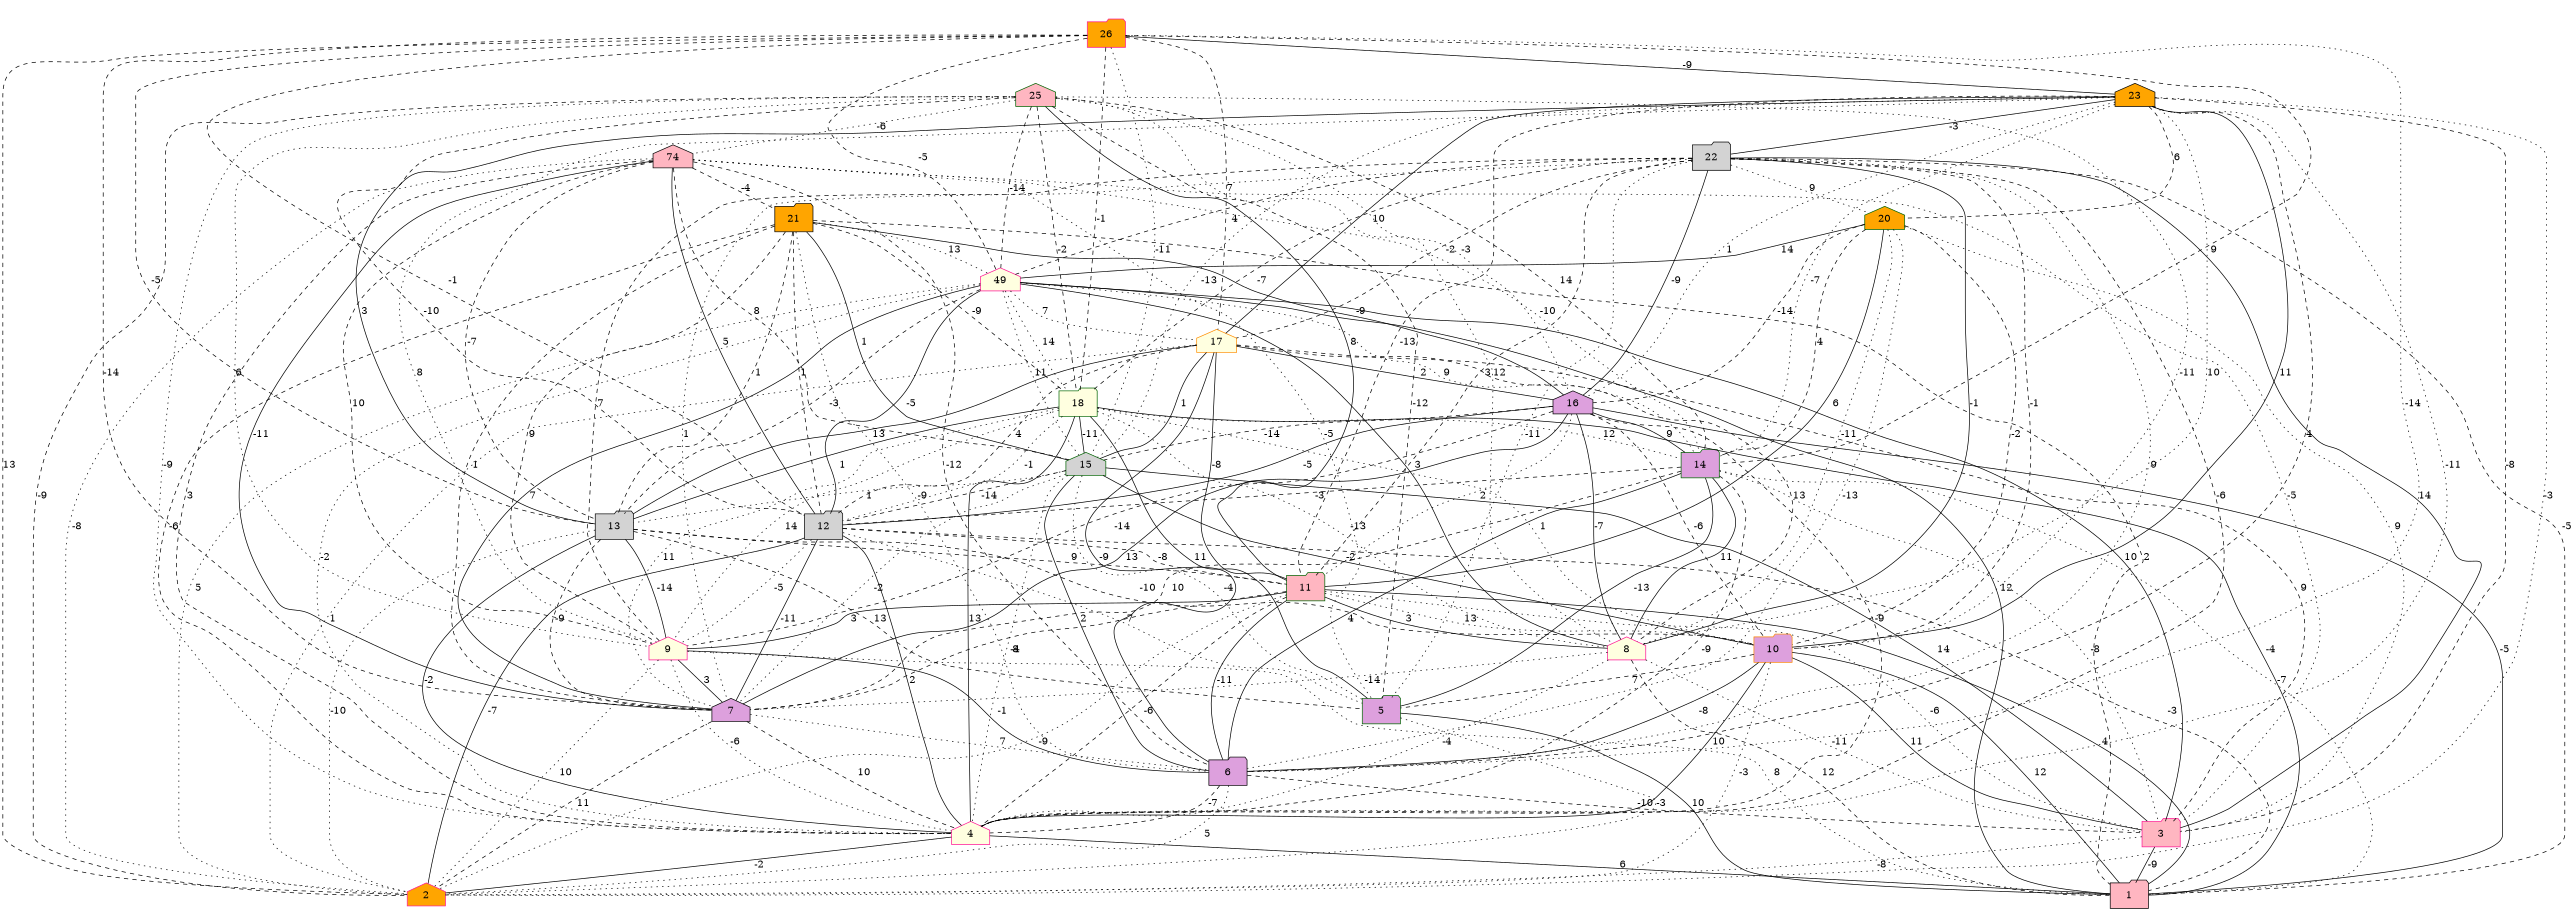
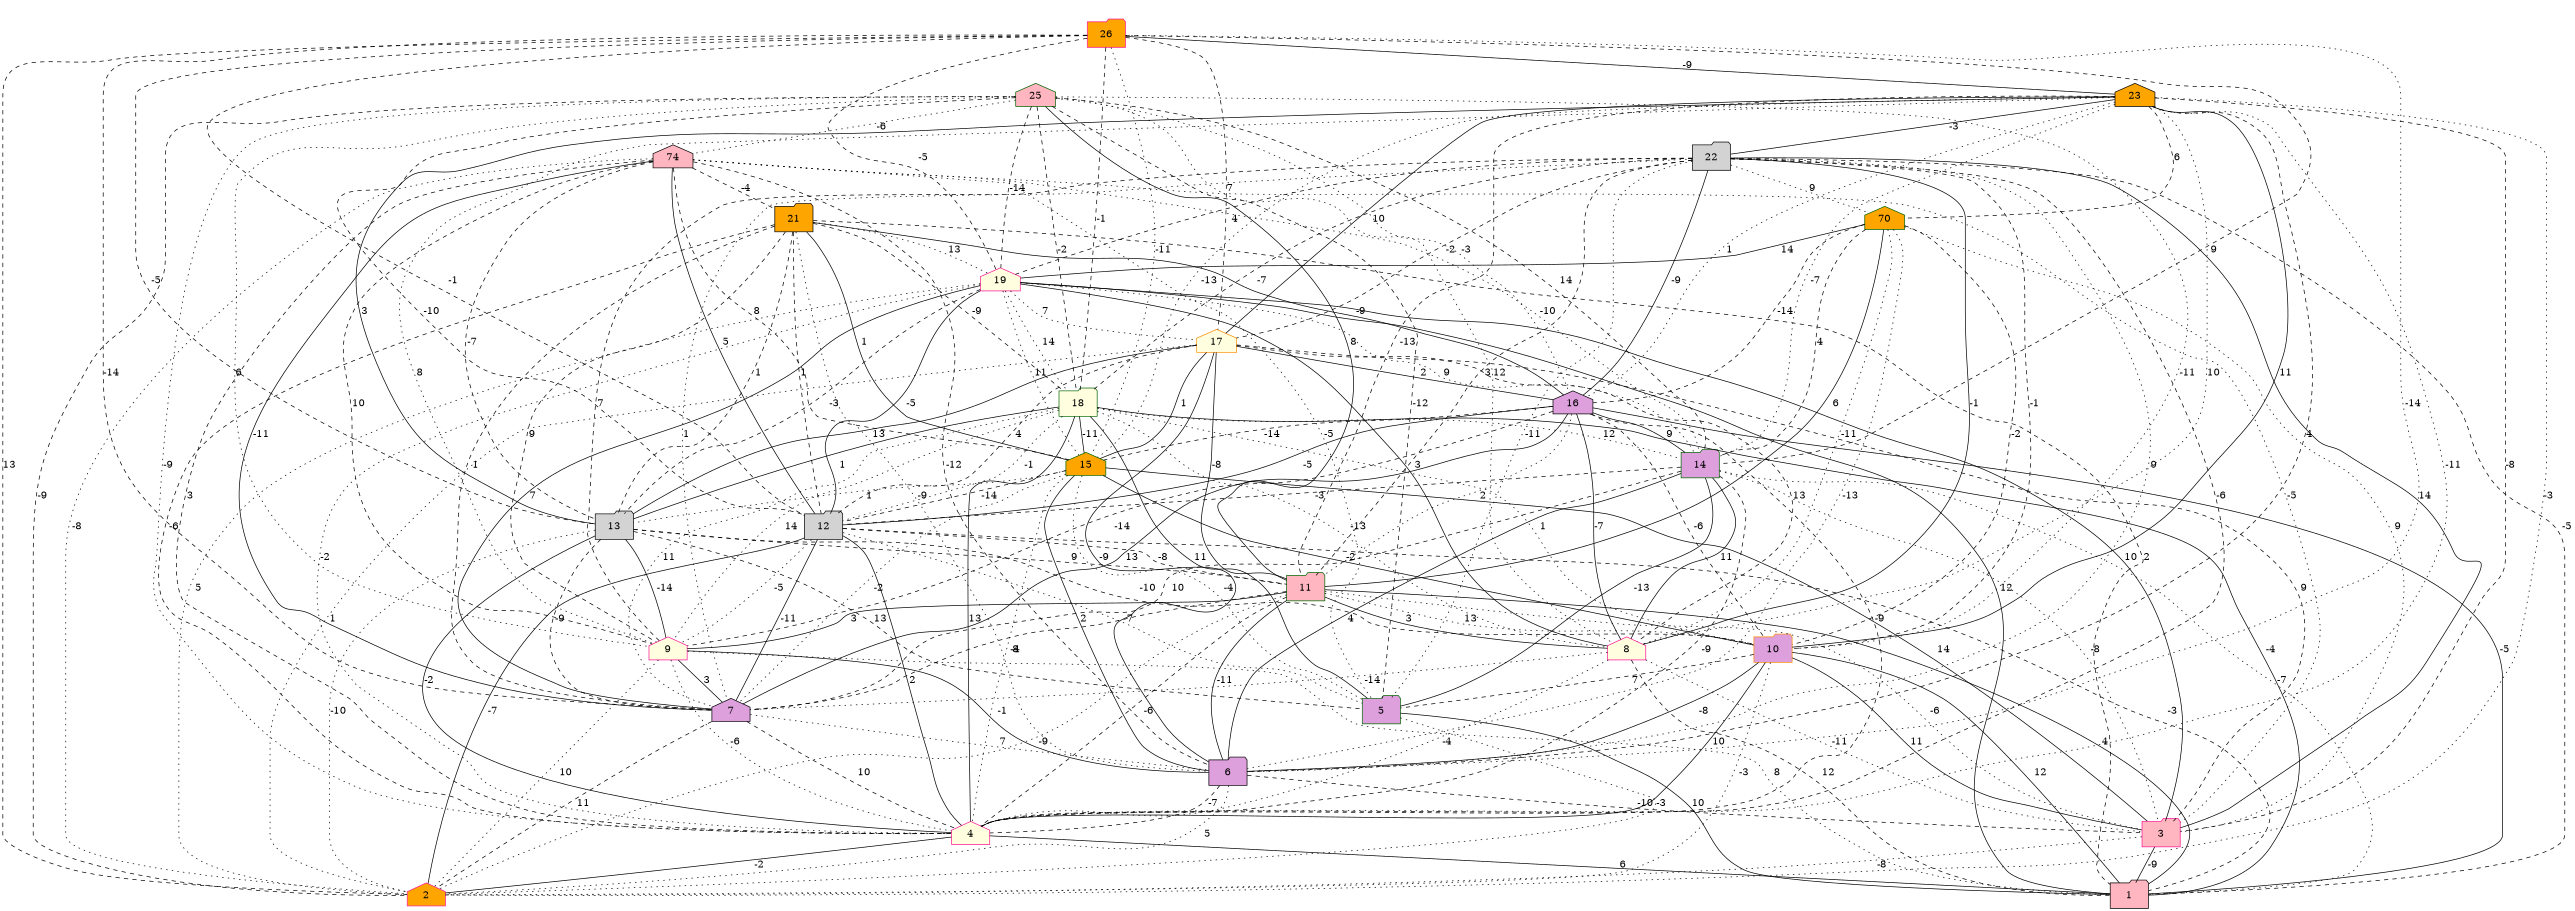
(1885, 219) -> (1885, 219)
(1000, 281) -> (1000, 281)
(1086, 465) -> (1086, 465)
